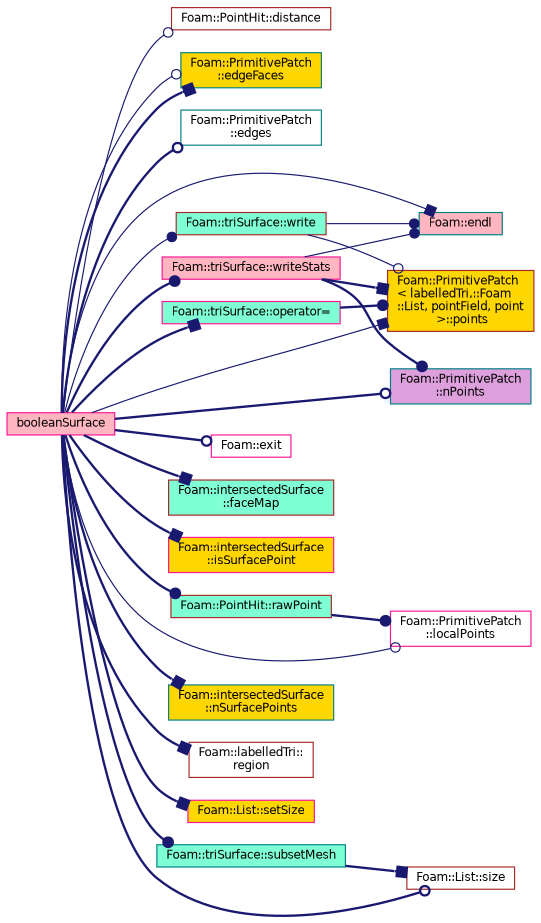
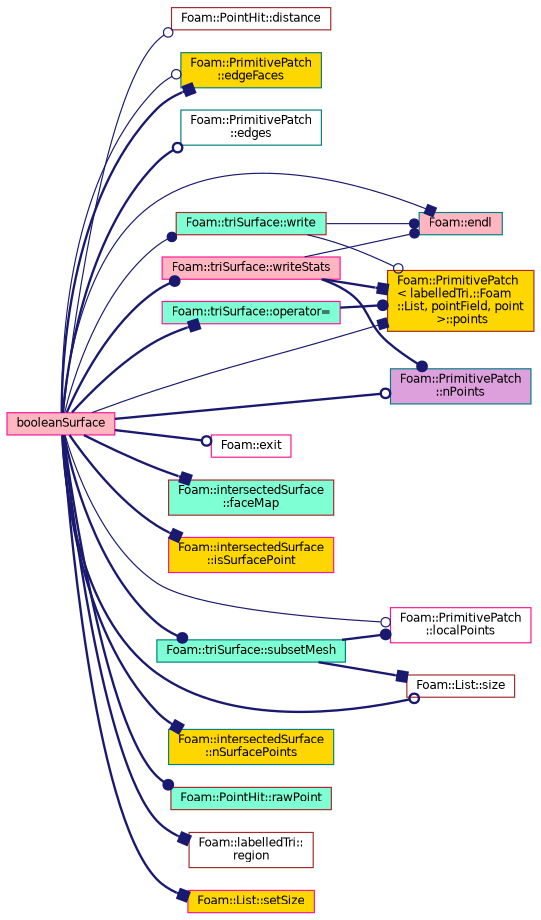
(356, 618) -> (361, 637)
